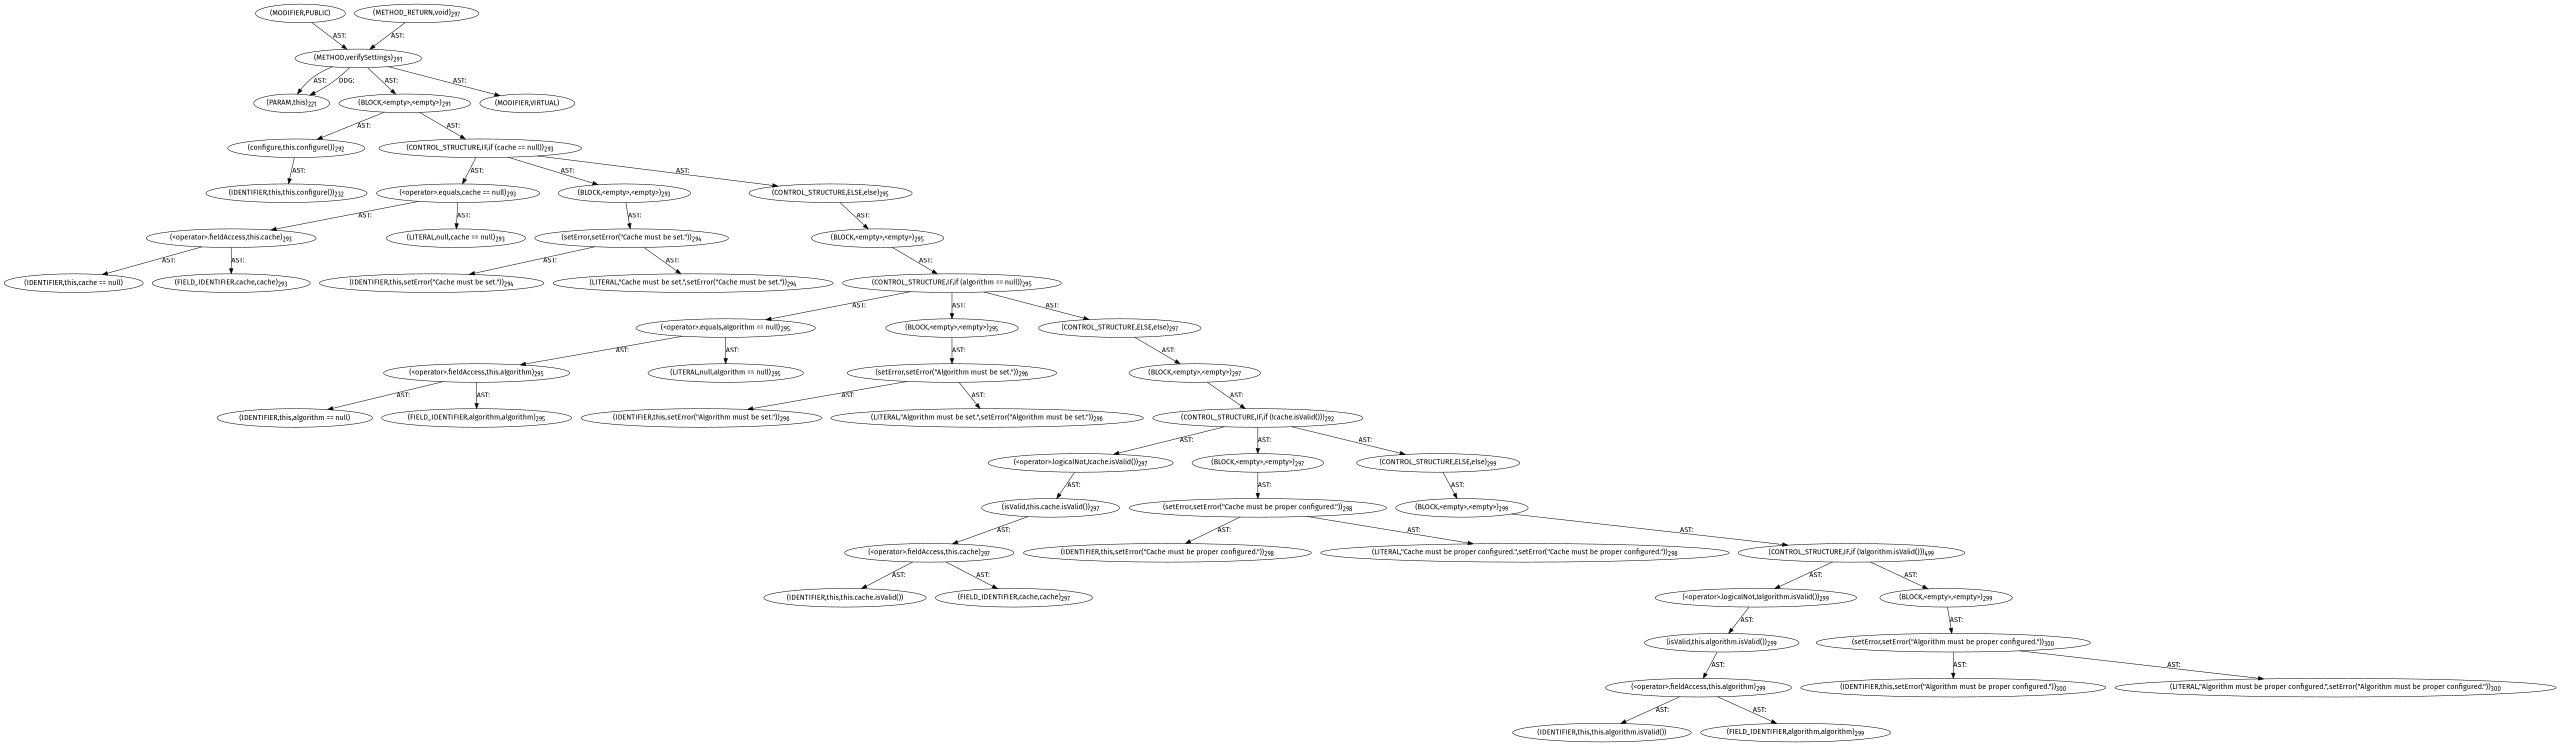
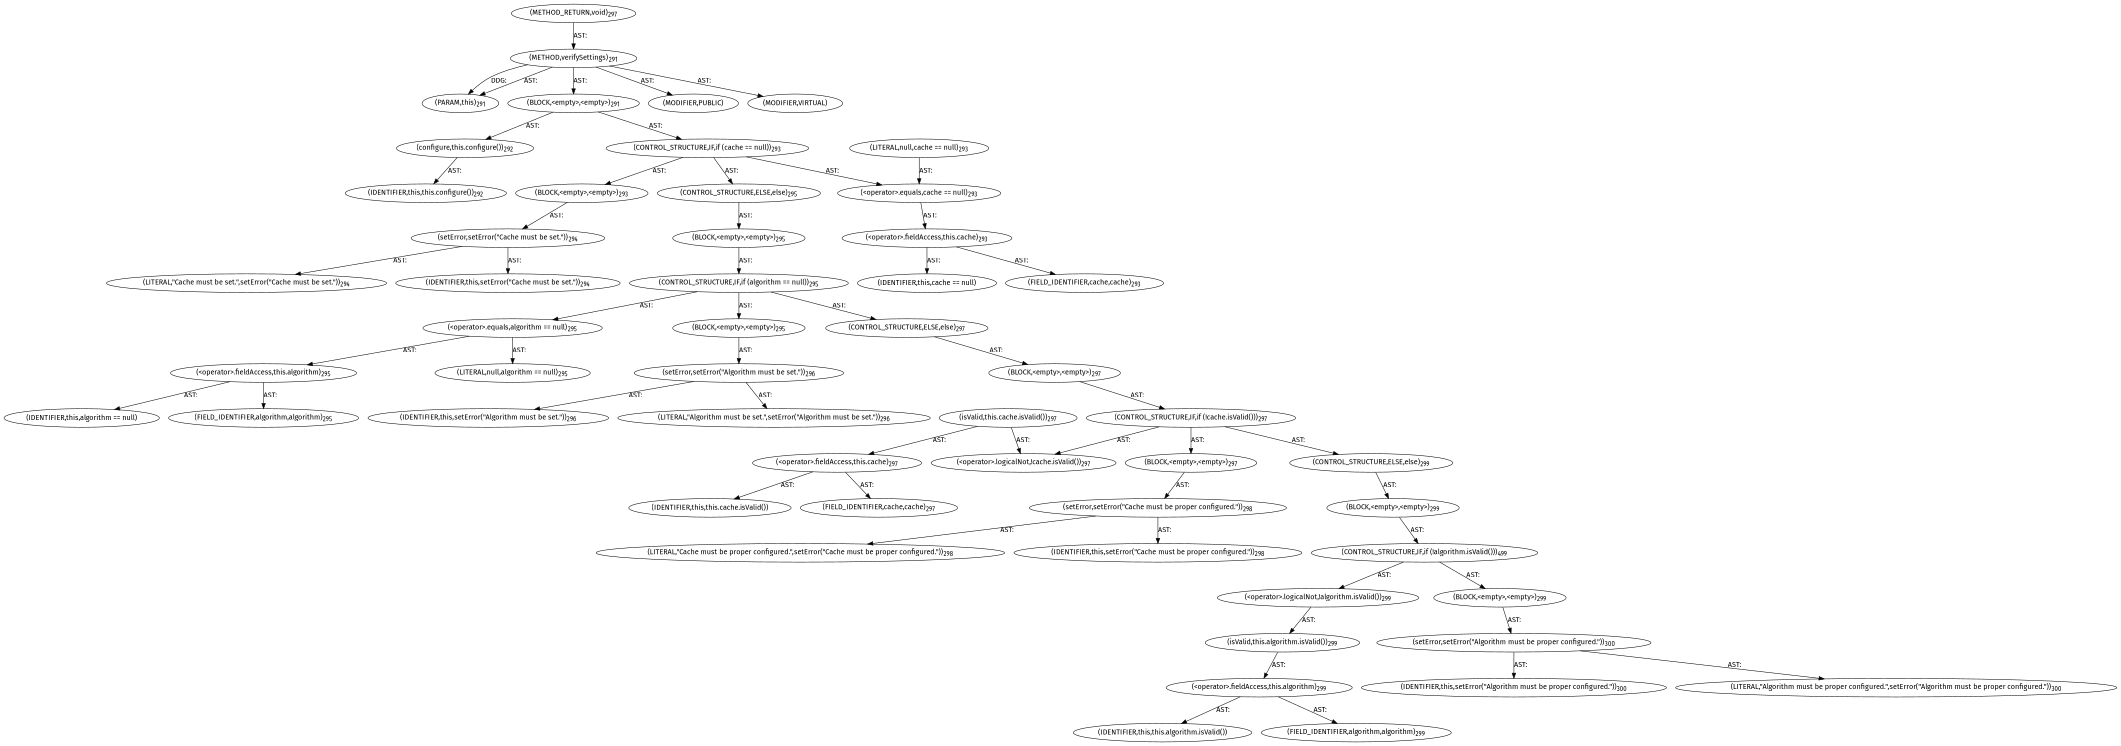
(327, 34) -> (632, 80)
(312, 103) -> (481, 103)
(339, 192) -> (479, 192)
(457, 213) -> (919, 168)
(1330, 417) -> (1263, 417)
(1067, 483) -> (1015, 438)
